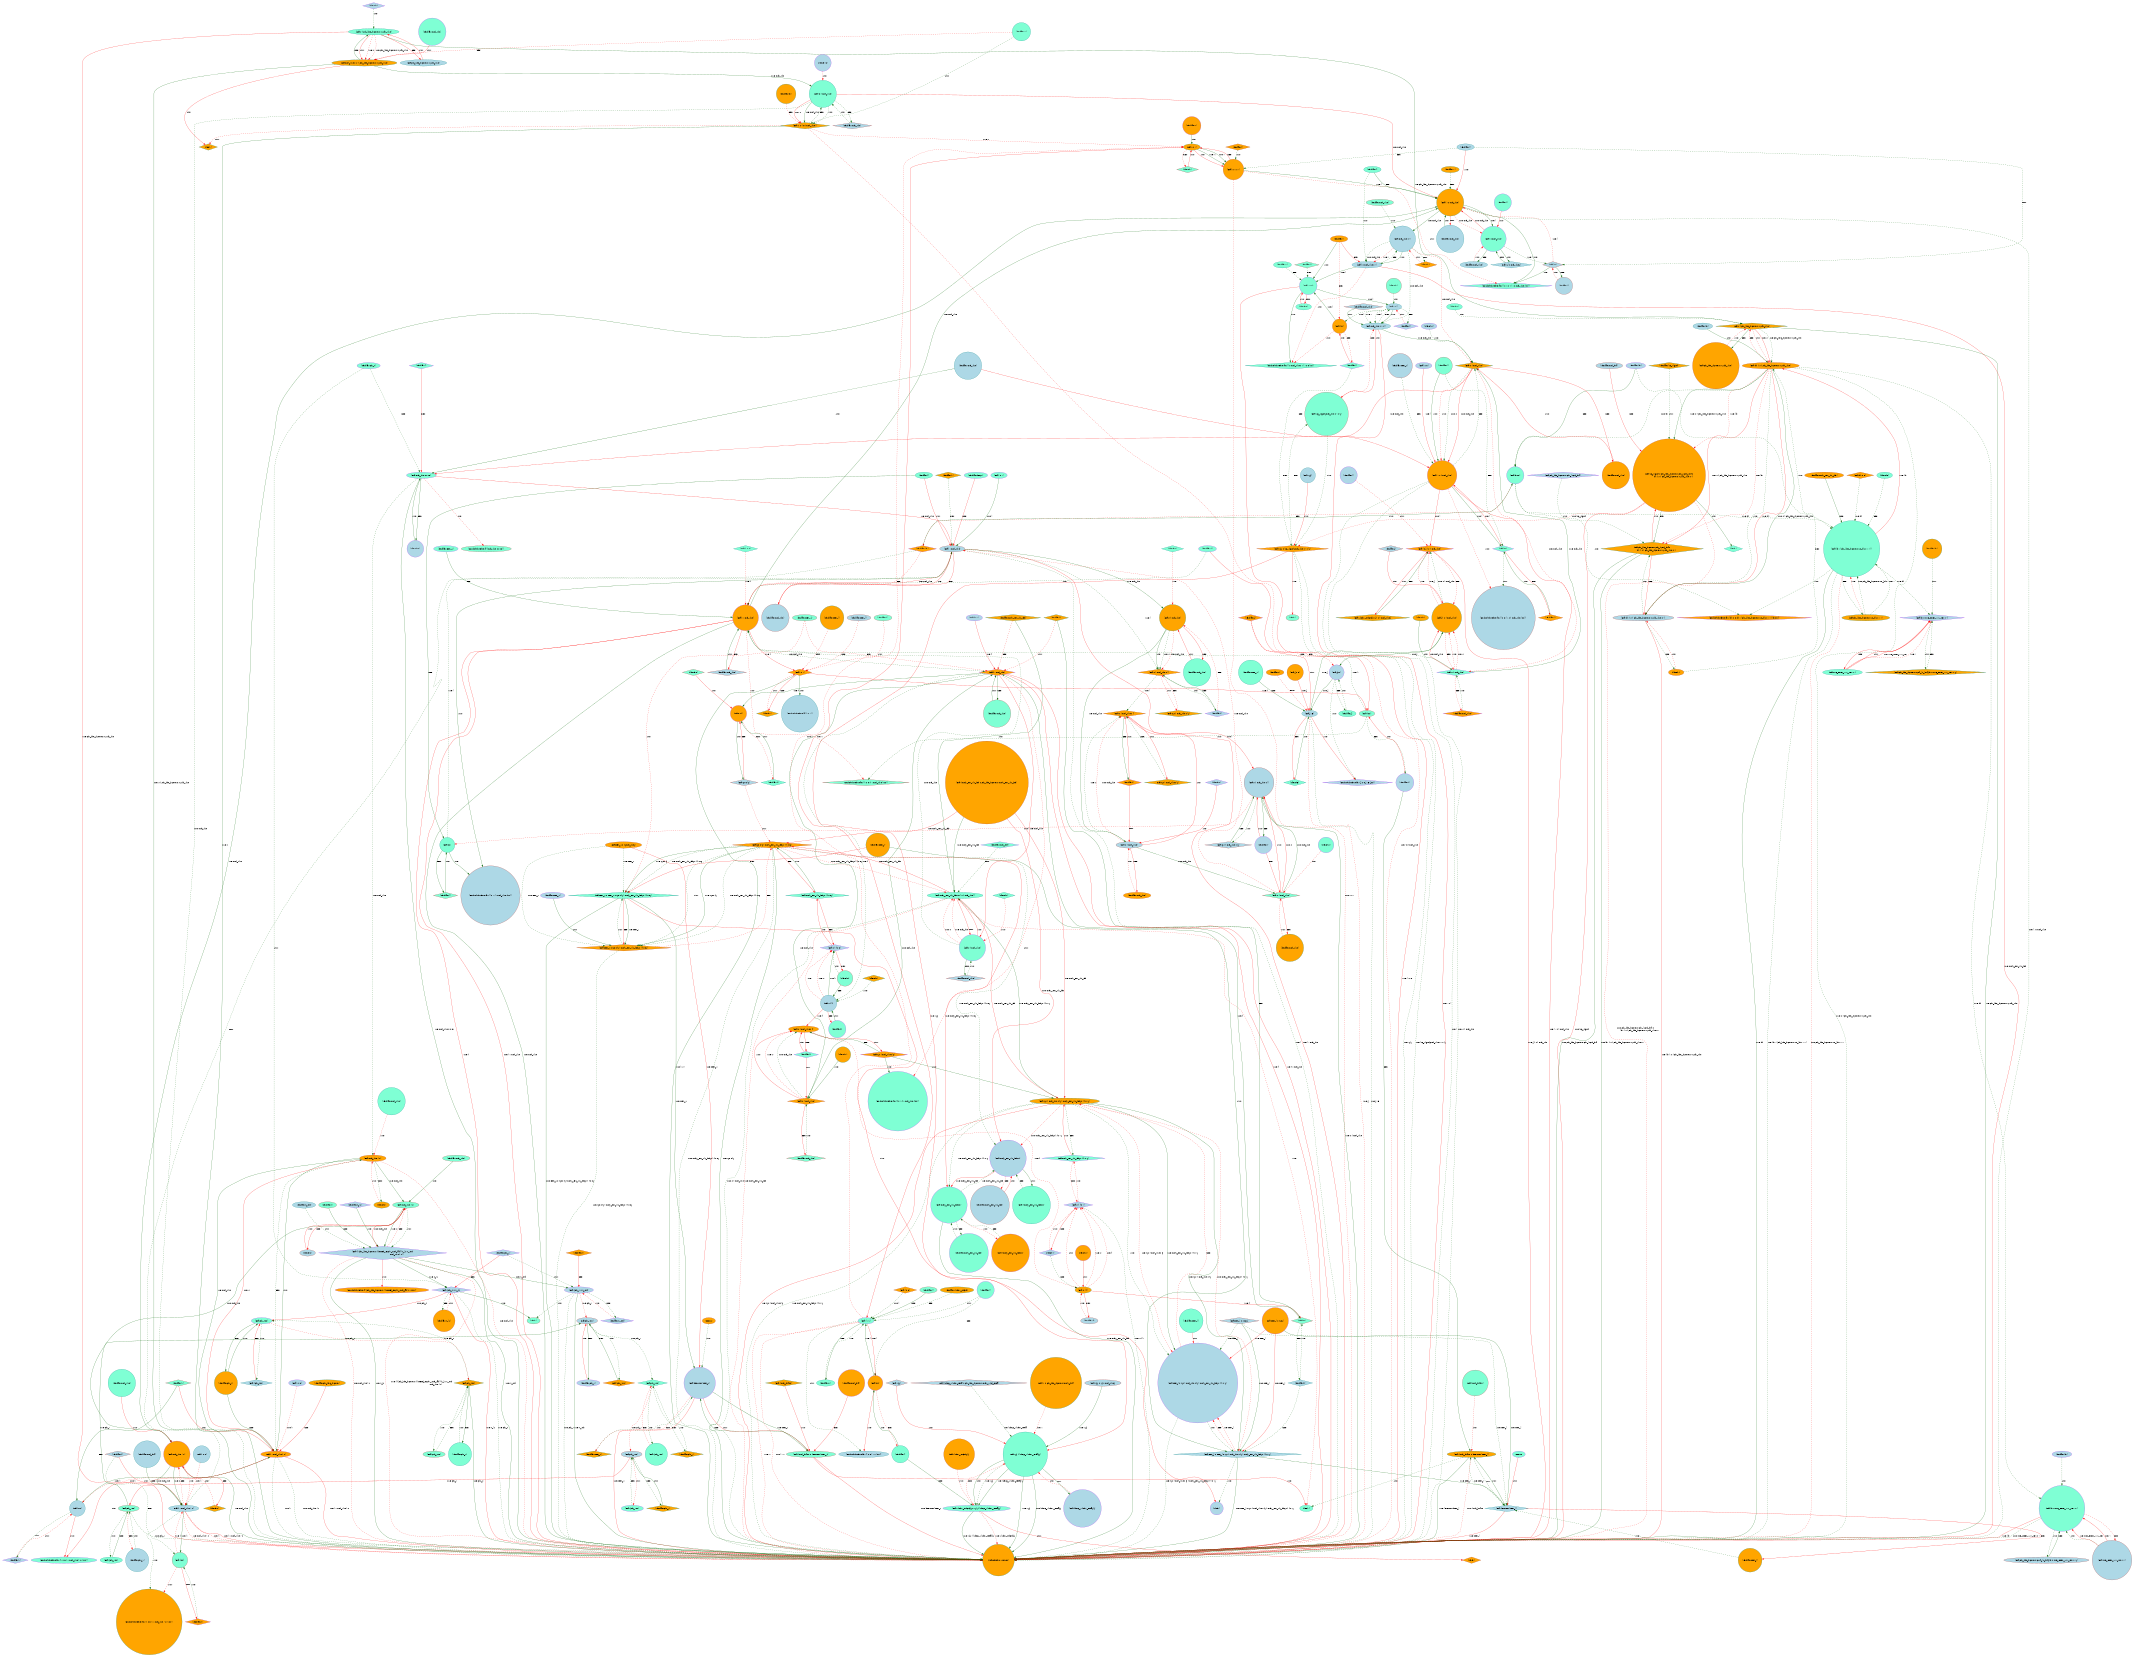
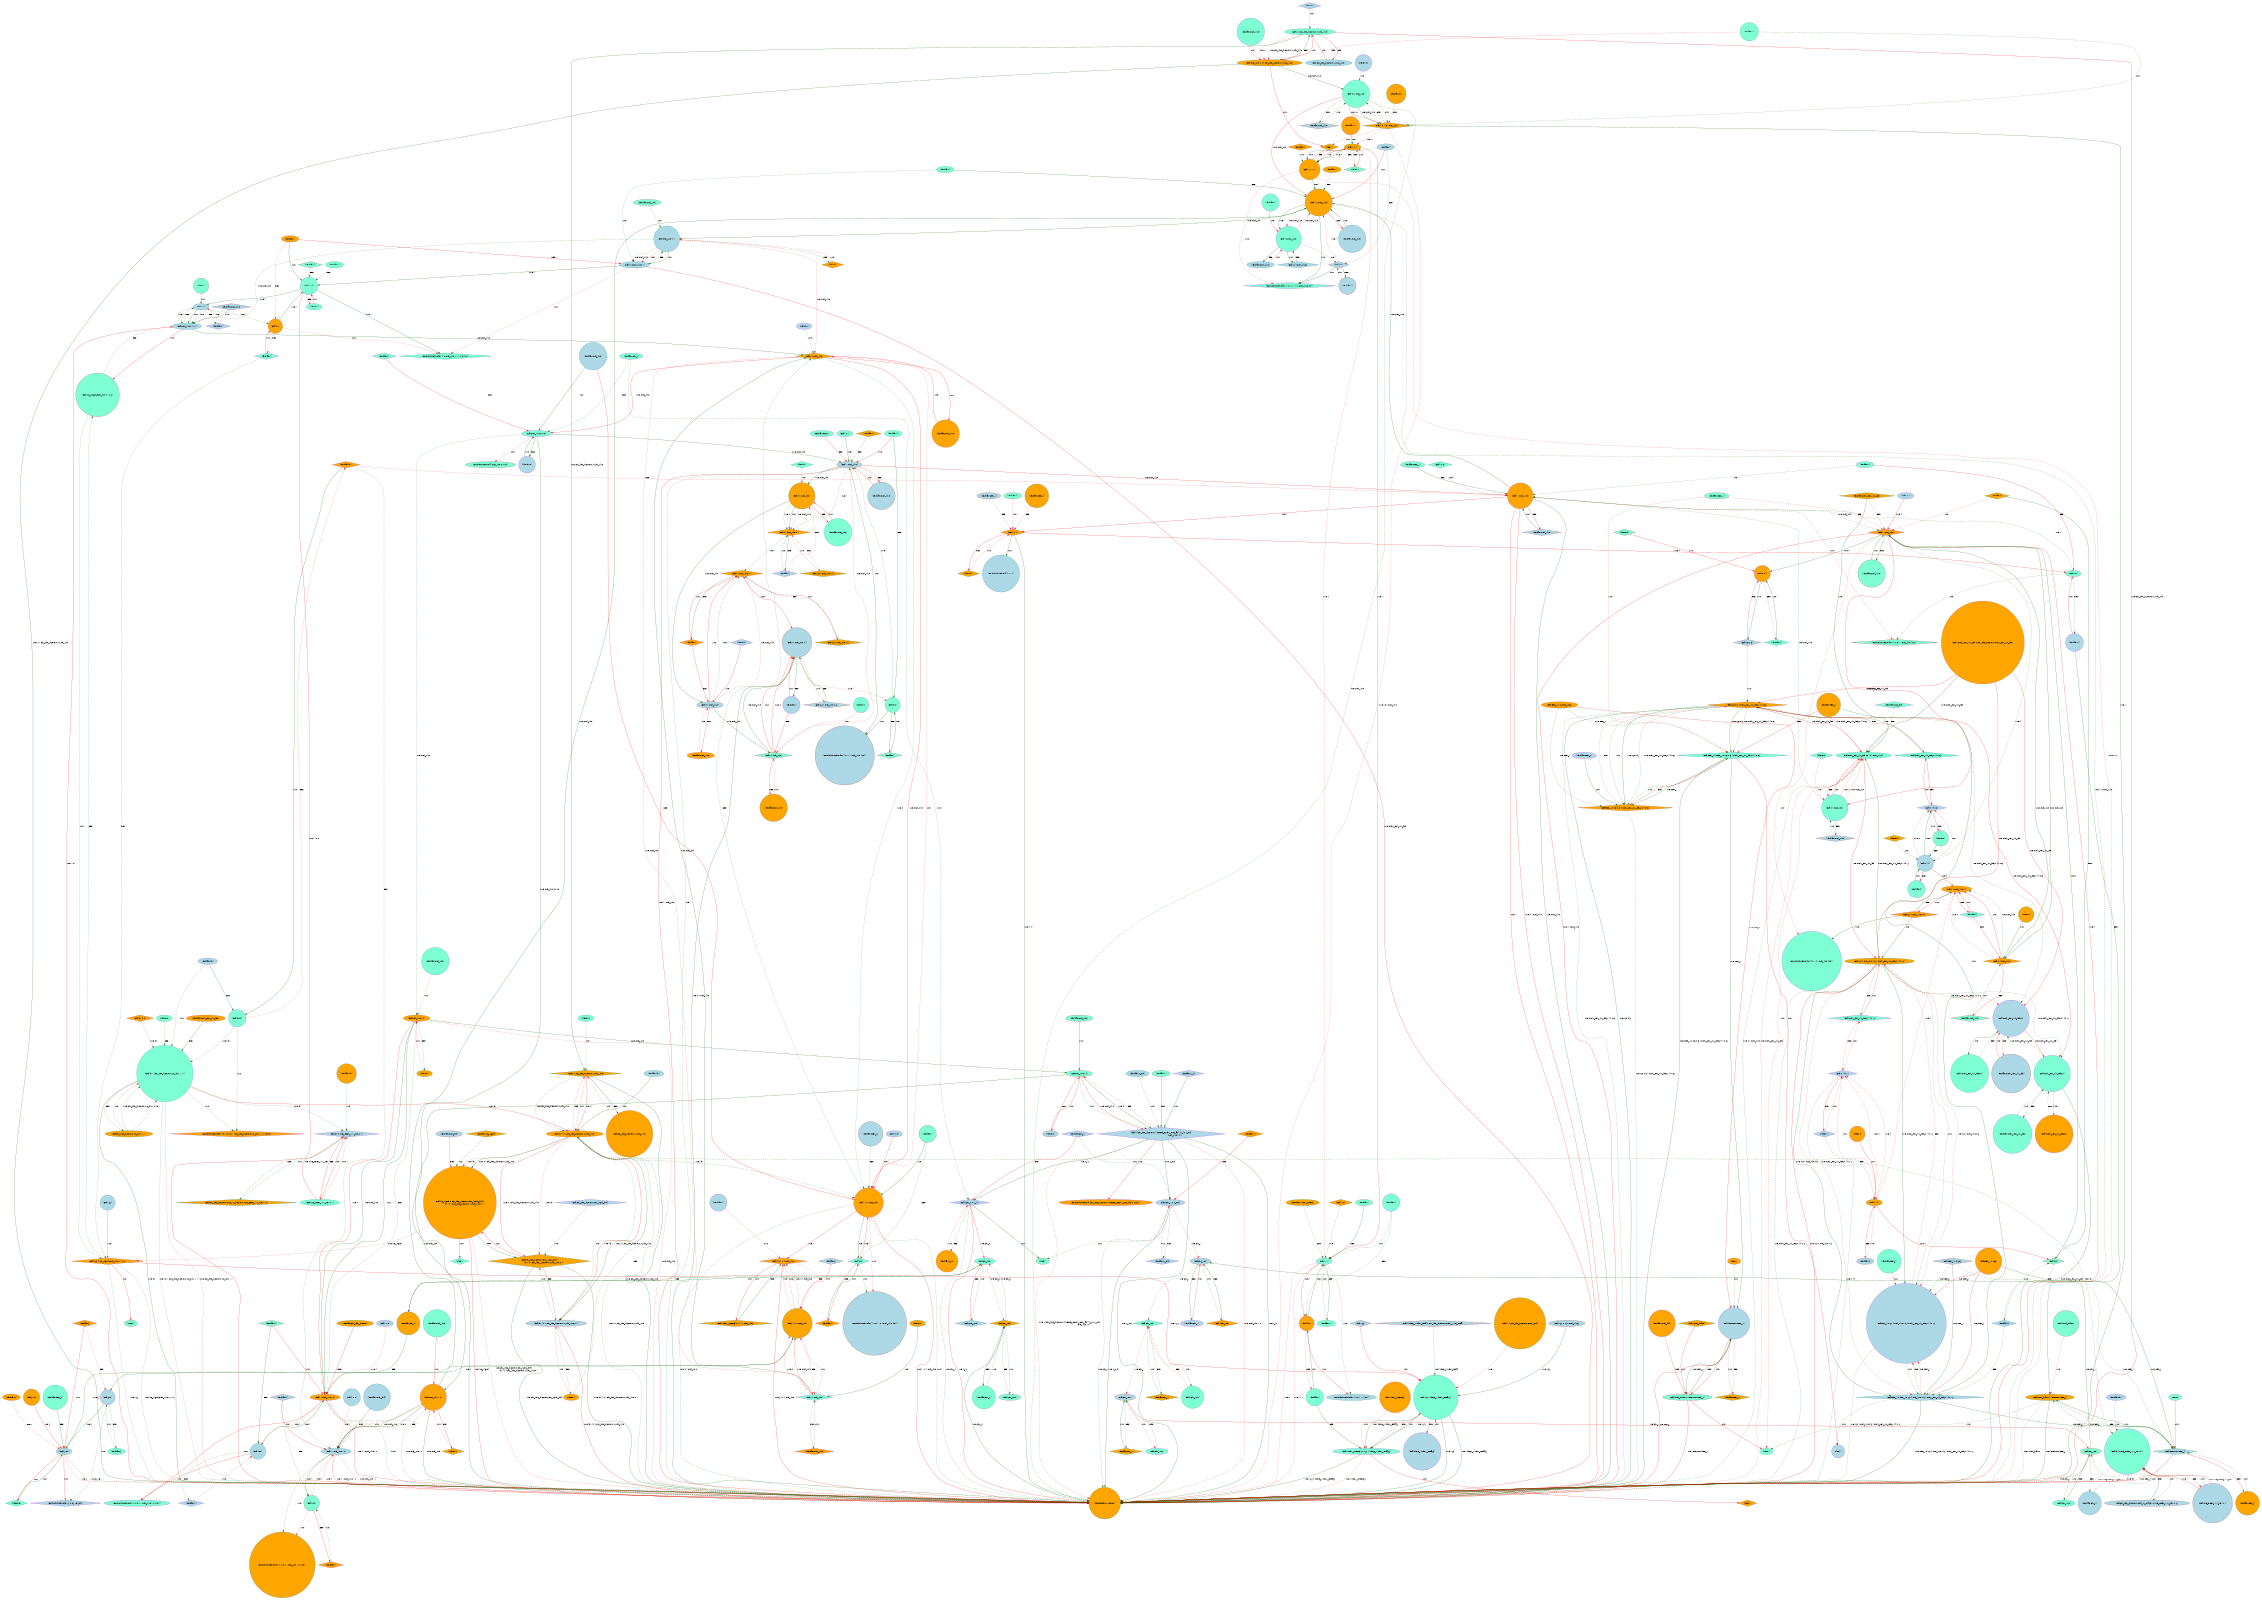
(1644, 425) -> (713, 1164)
(700, 497) -> (696, 443)
(755, 814) -> (1747, 673)
